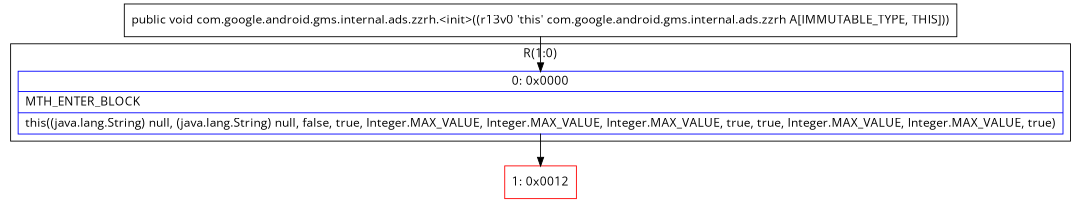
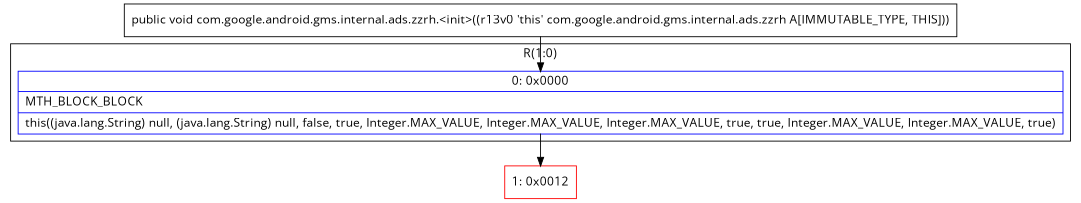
(83, 102) -> (84, 102)
